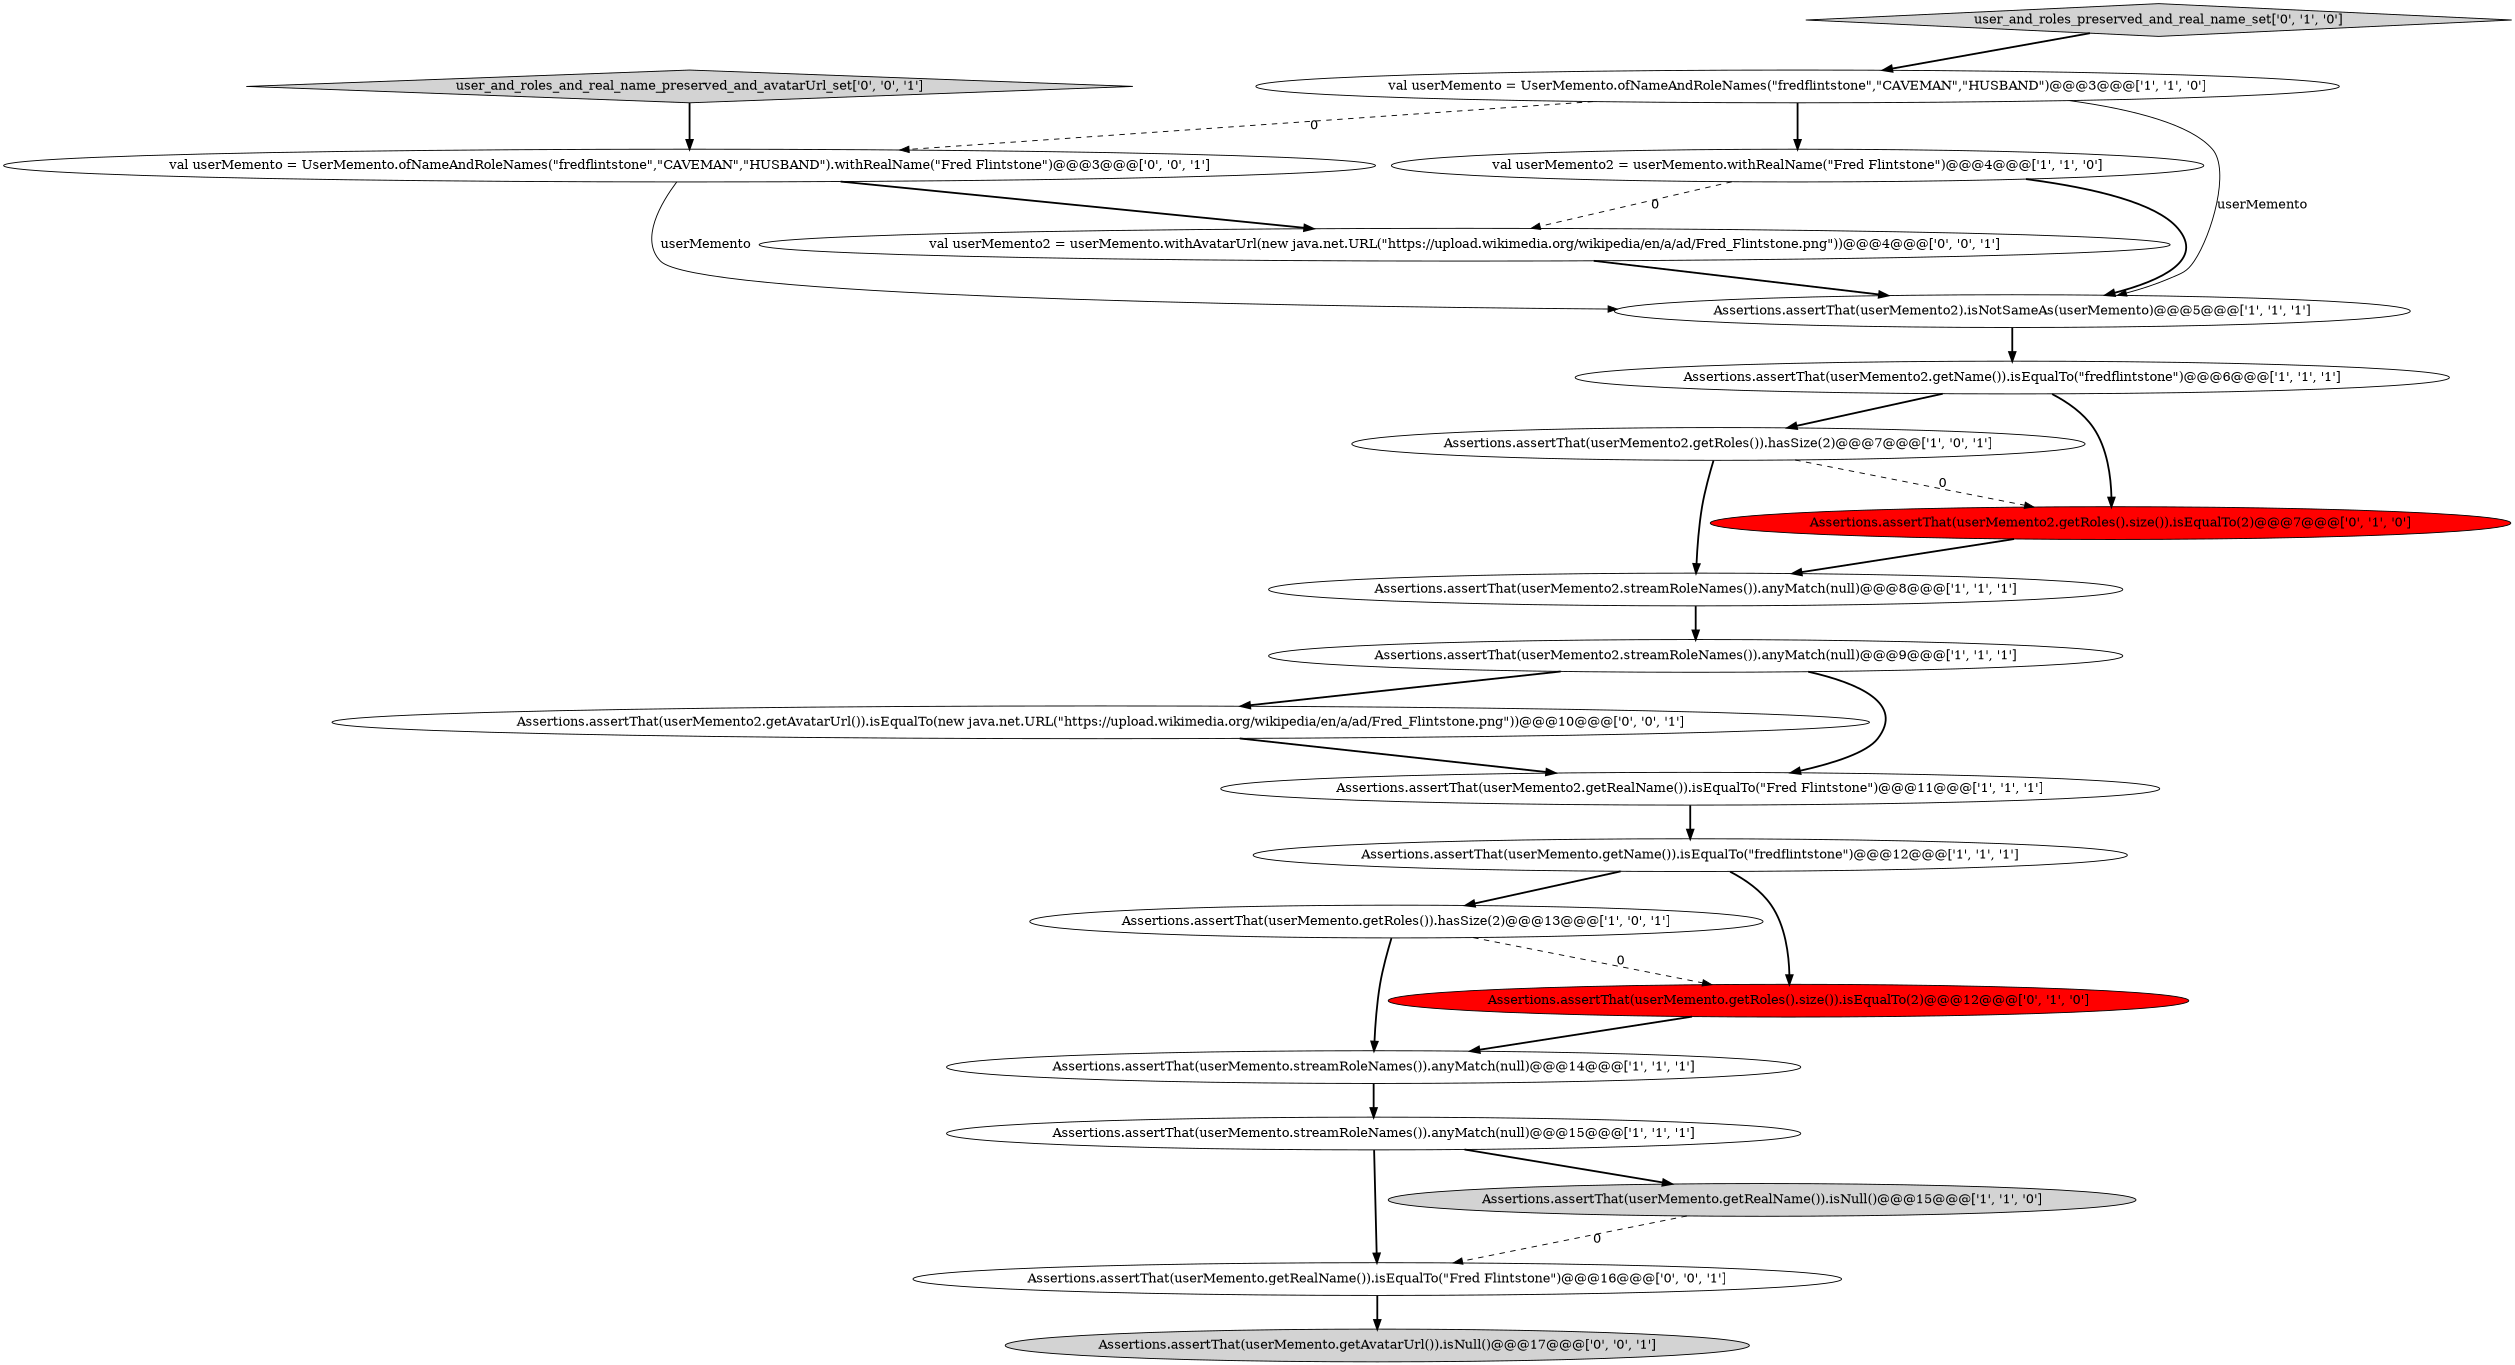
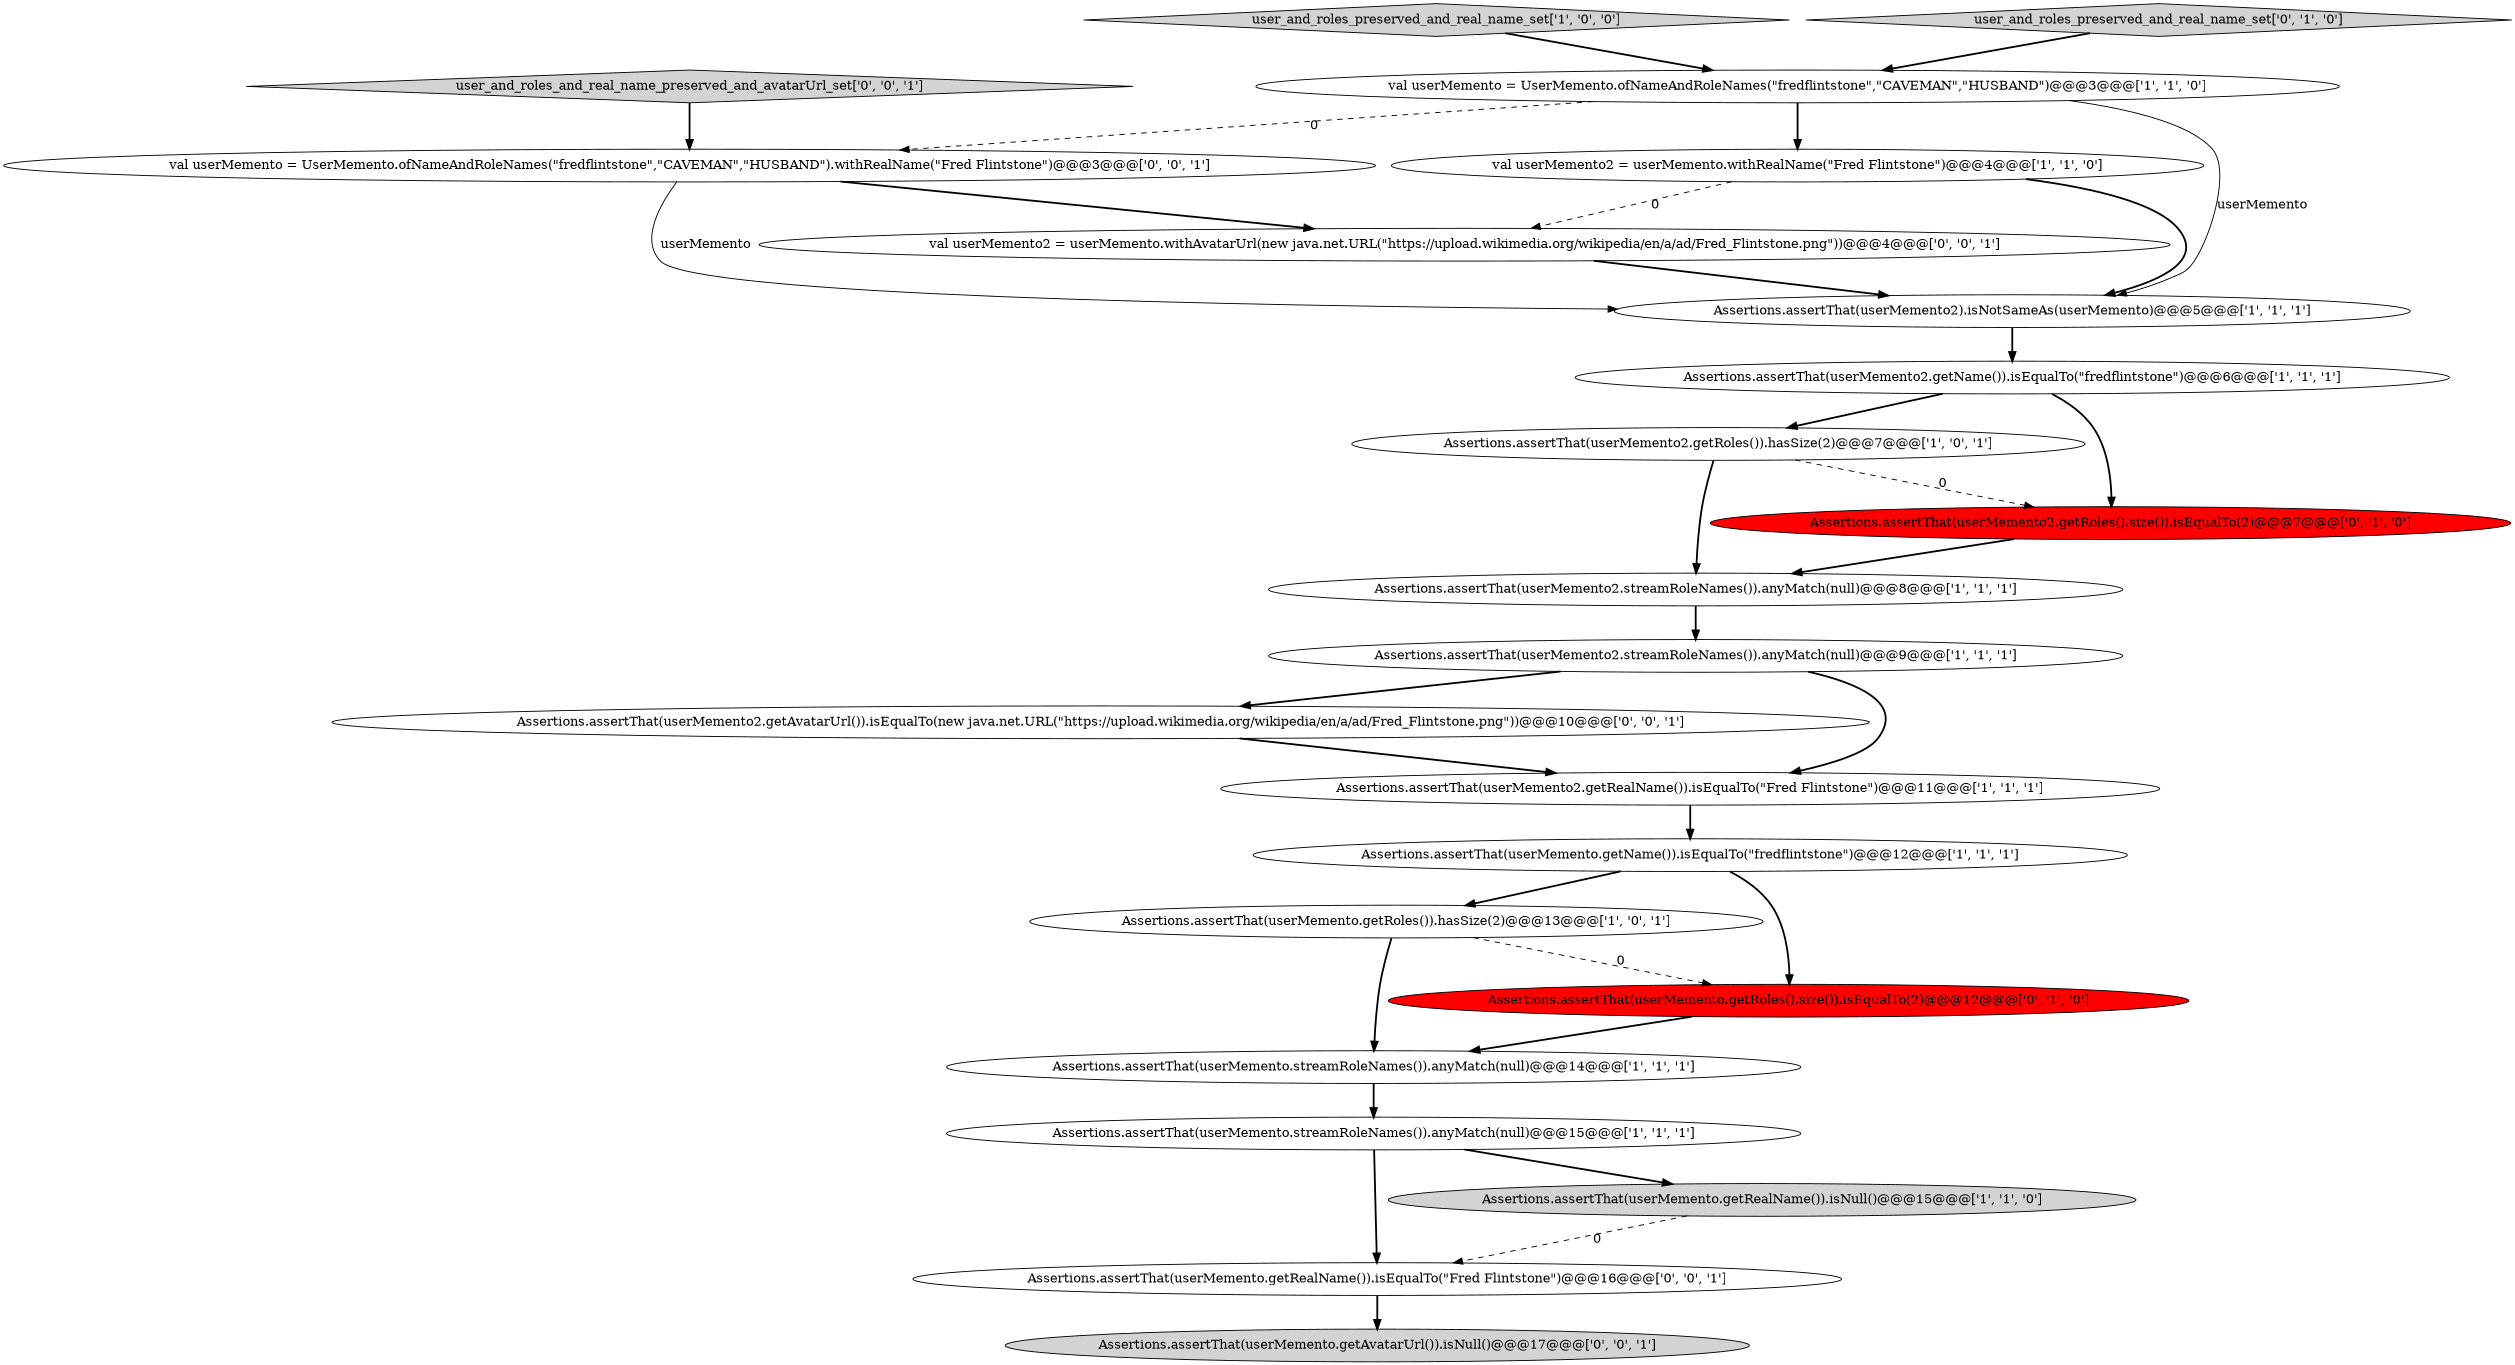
none -> (1436, 20)
